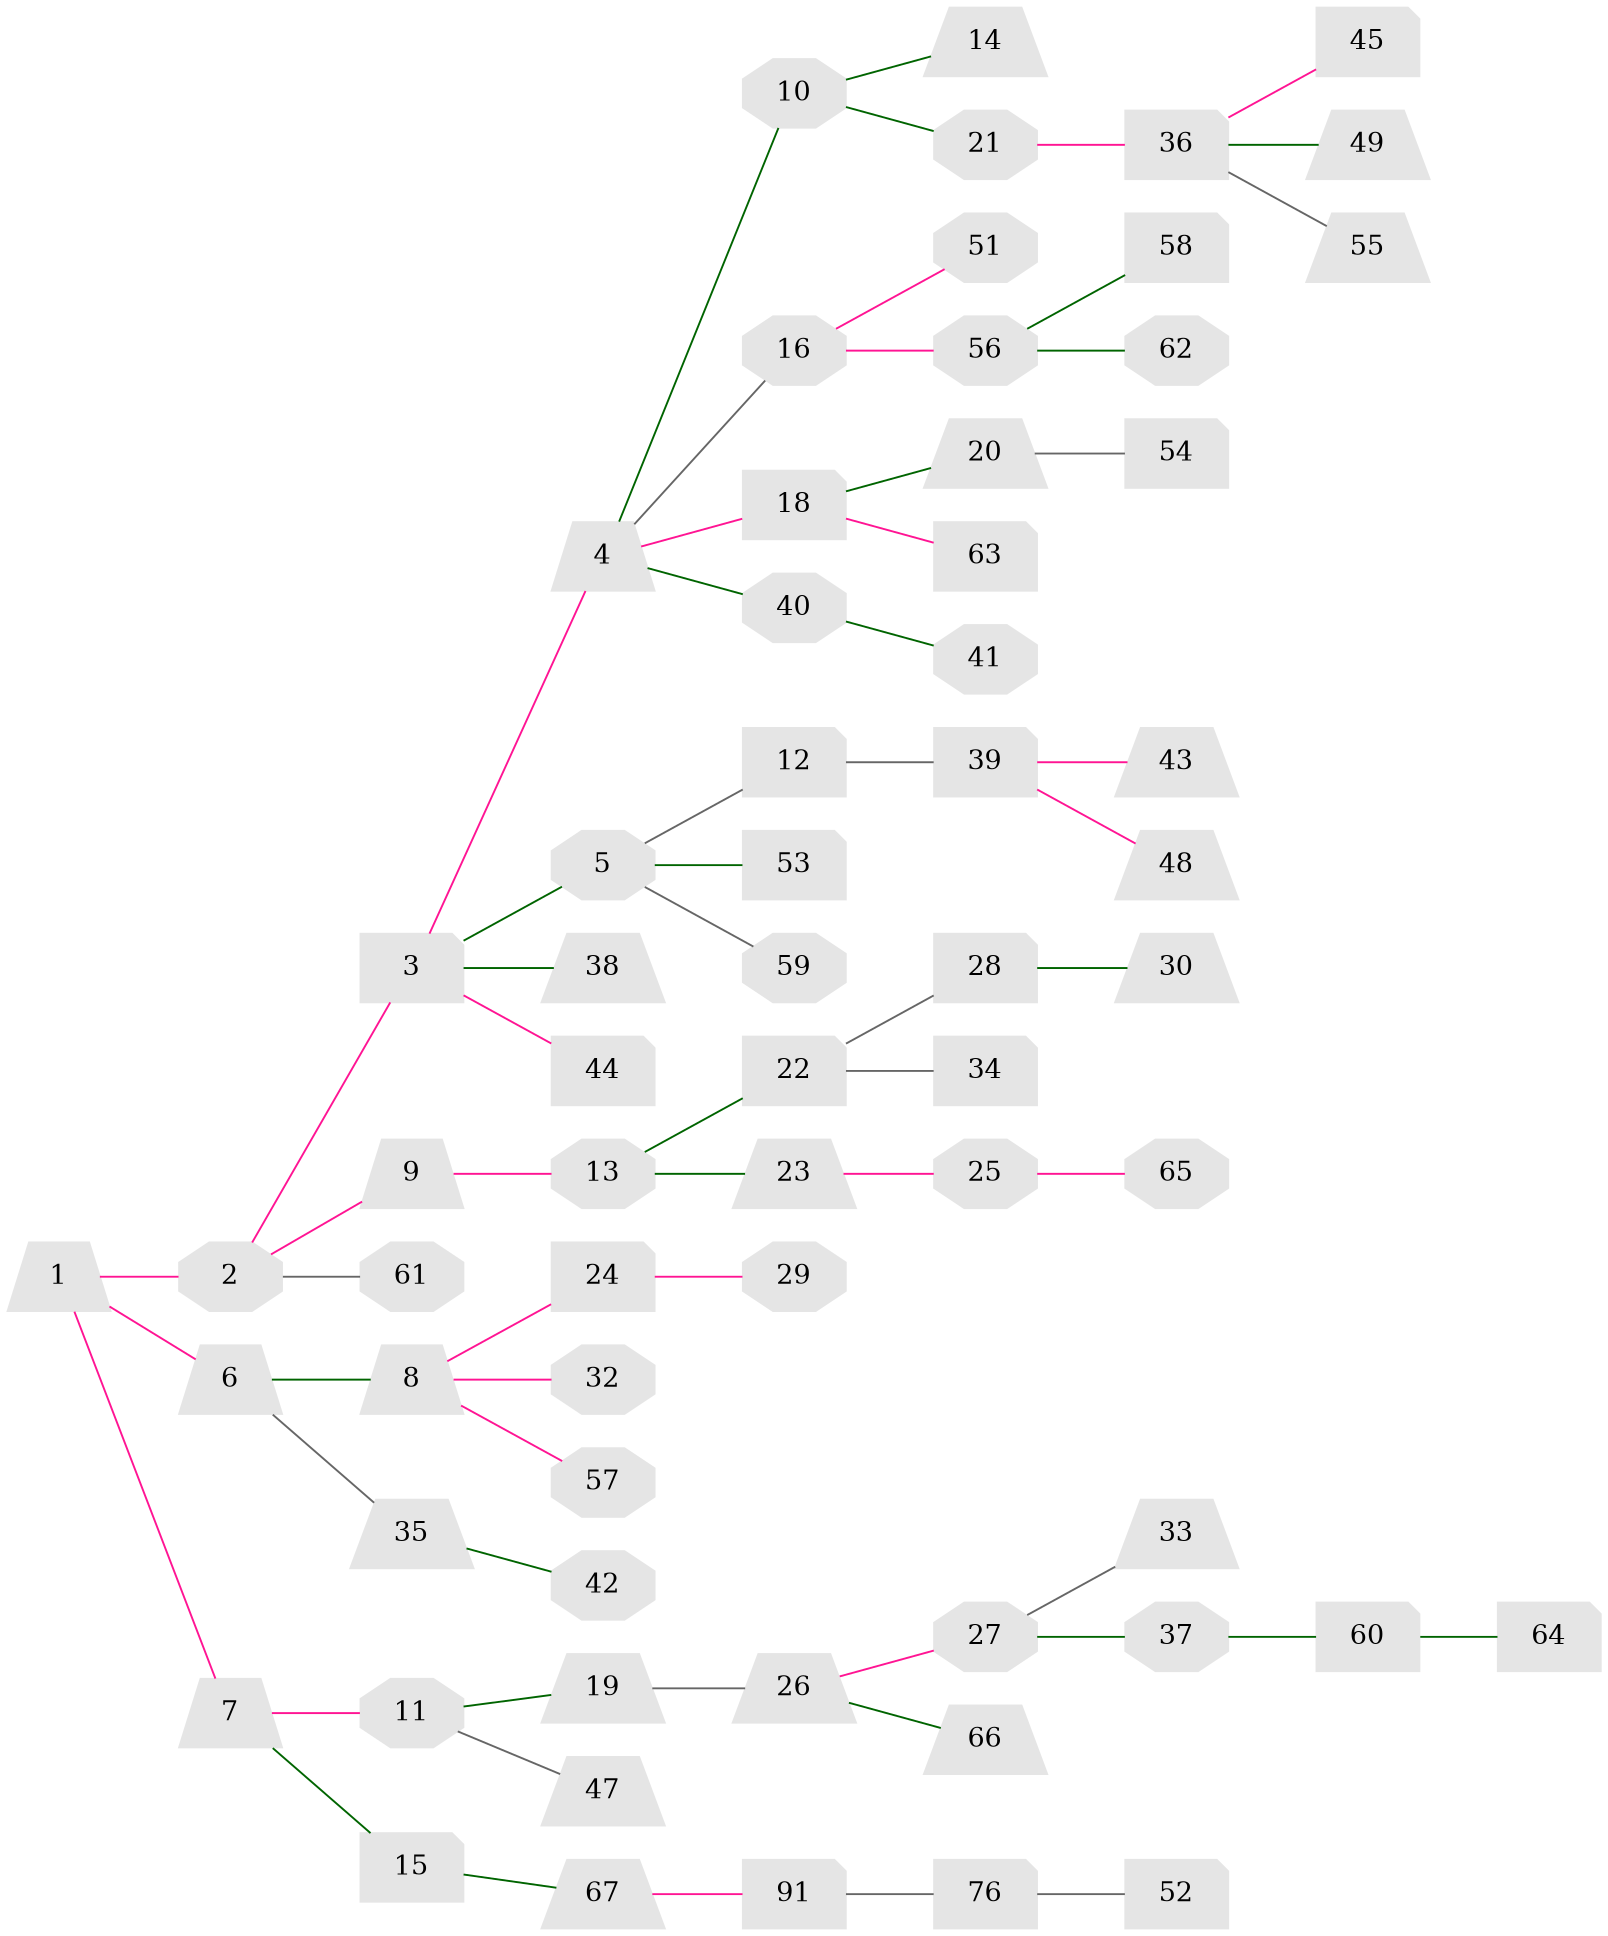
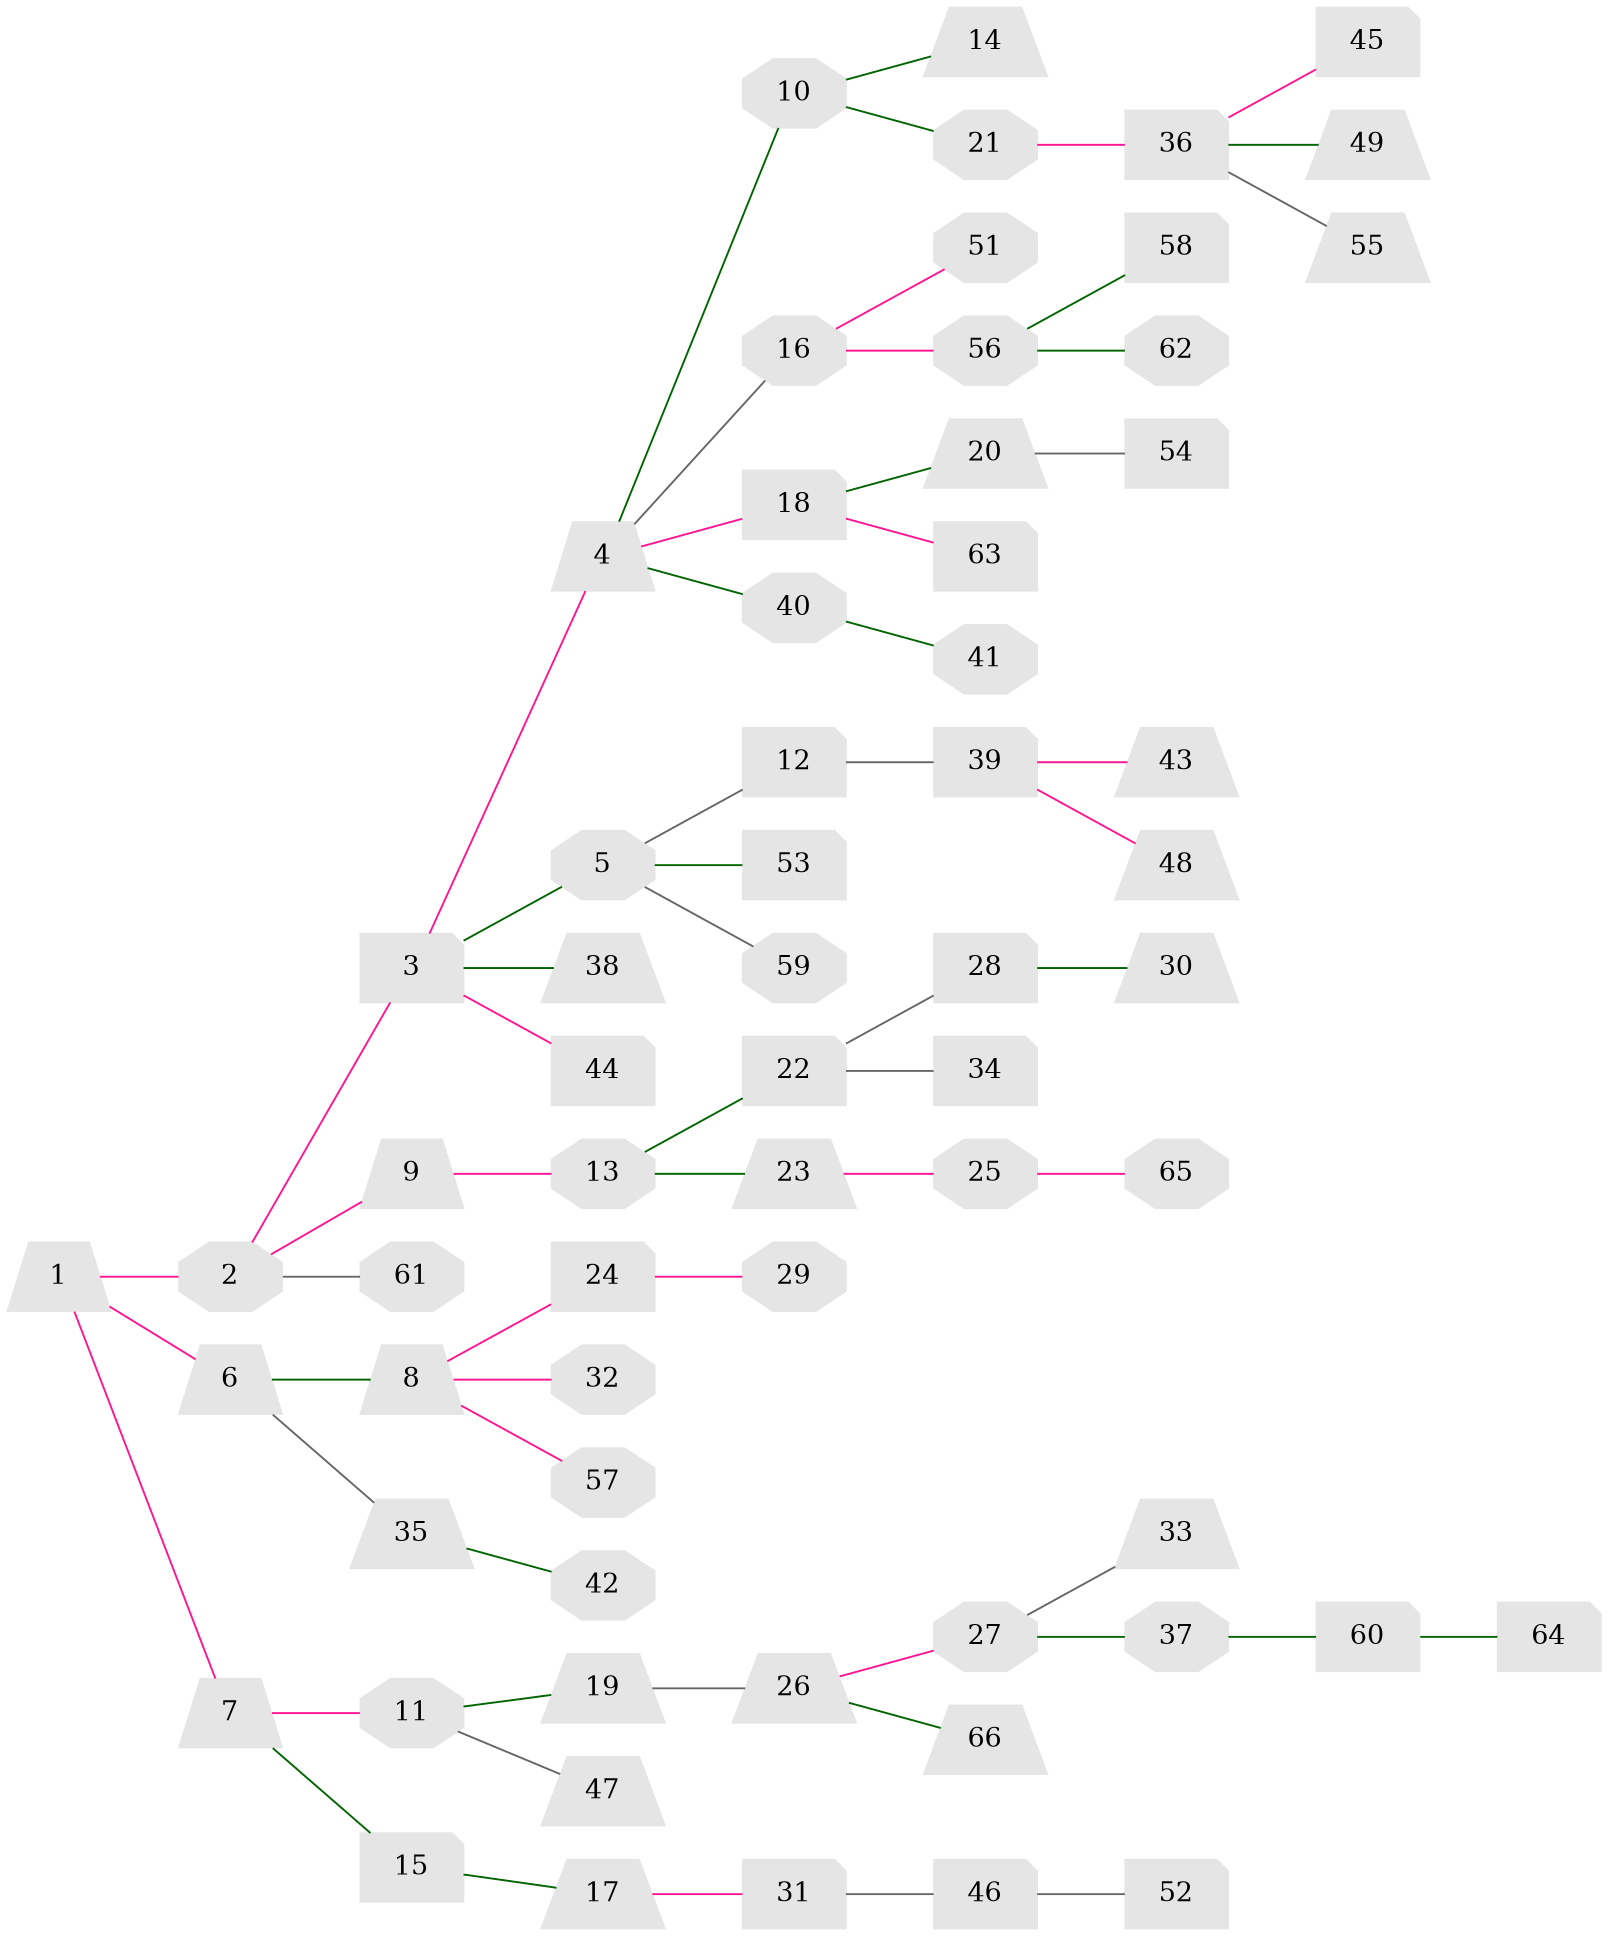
(603, 1894) -> (603, 1894)
(794, 1894) -> (794, 1894)
(986, 1894) -> (986, 1894)
